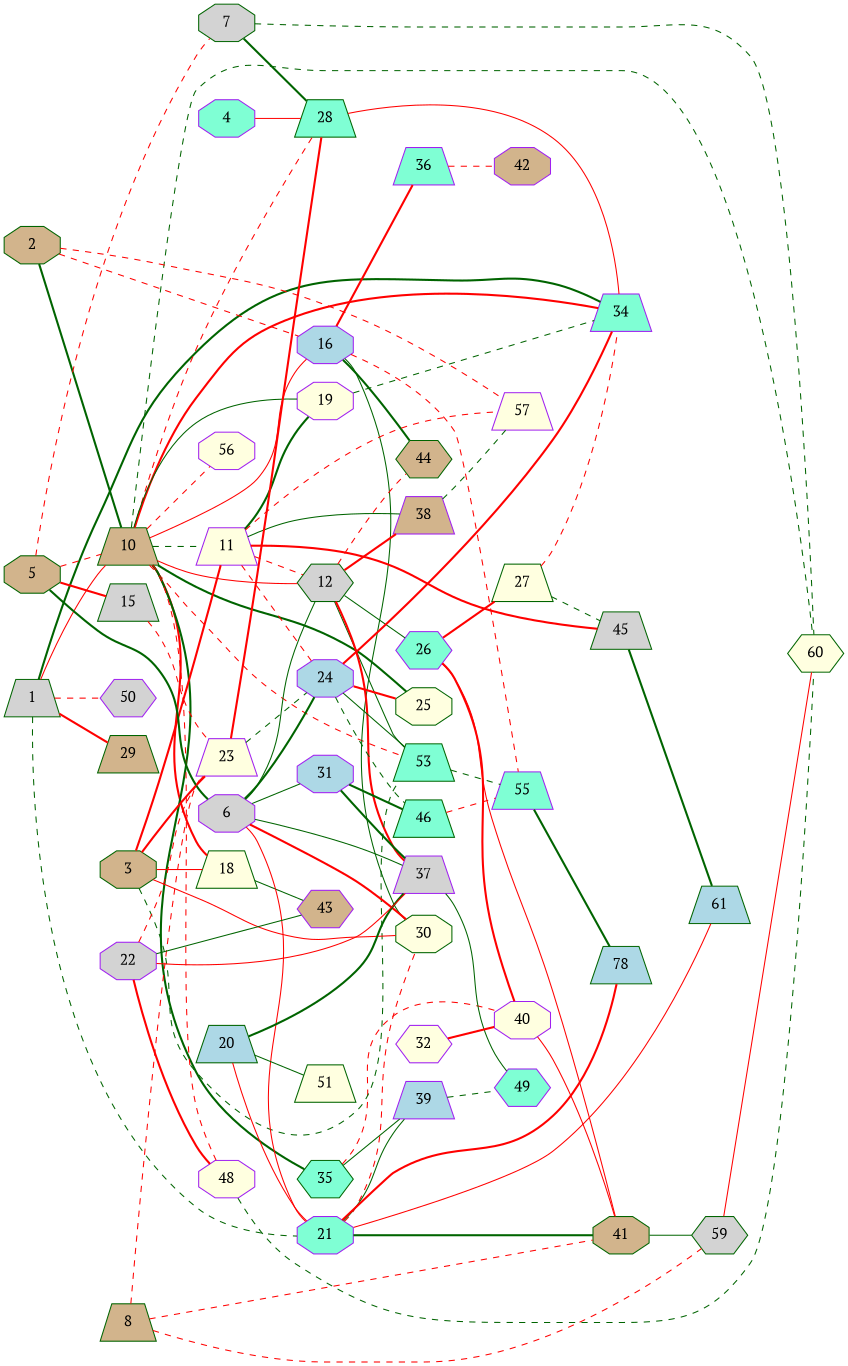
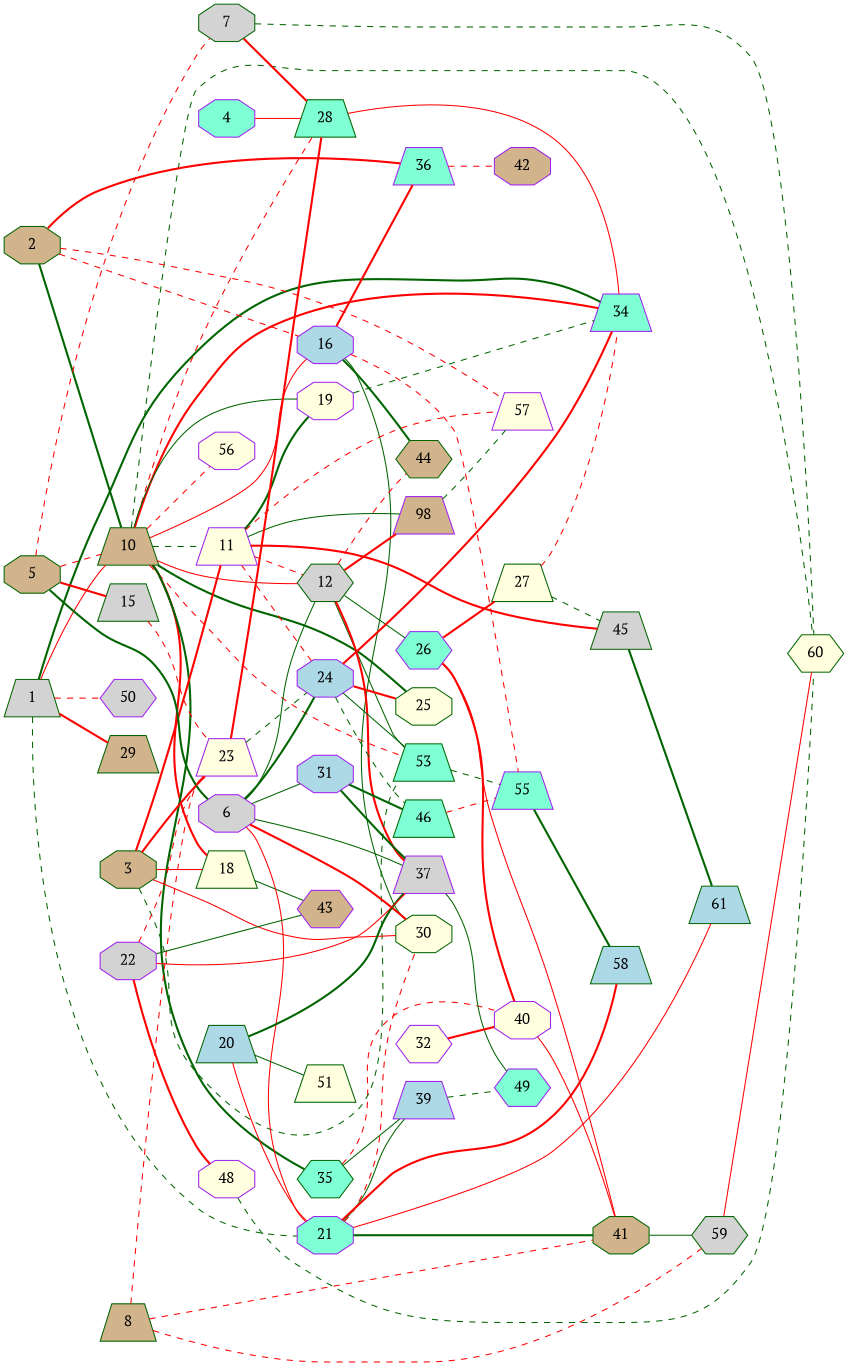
(280, 74) -> (280, 74)
none -> (216, 163)
(424, 515) -> (424, 515)
(186, 862) -> none
(621, 965) -> (621, 965)
